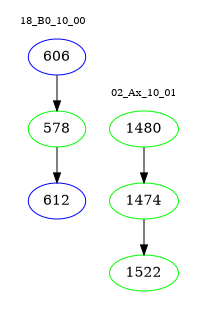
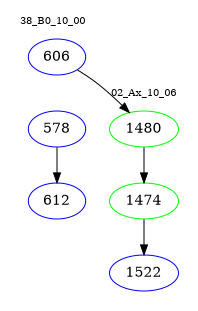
(53, 22) -> (53, 22)
(57, 88) -> (108, 93)
(144, 94) -> (144, 94)
(57, 129) -> (57, 129)
(144, 273) -> (144, 273)
